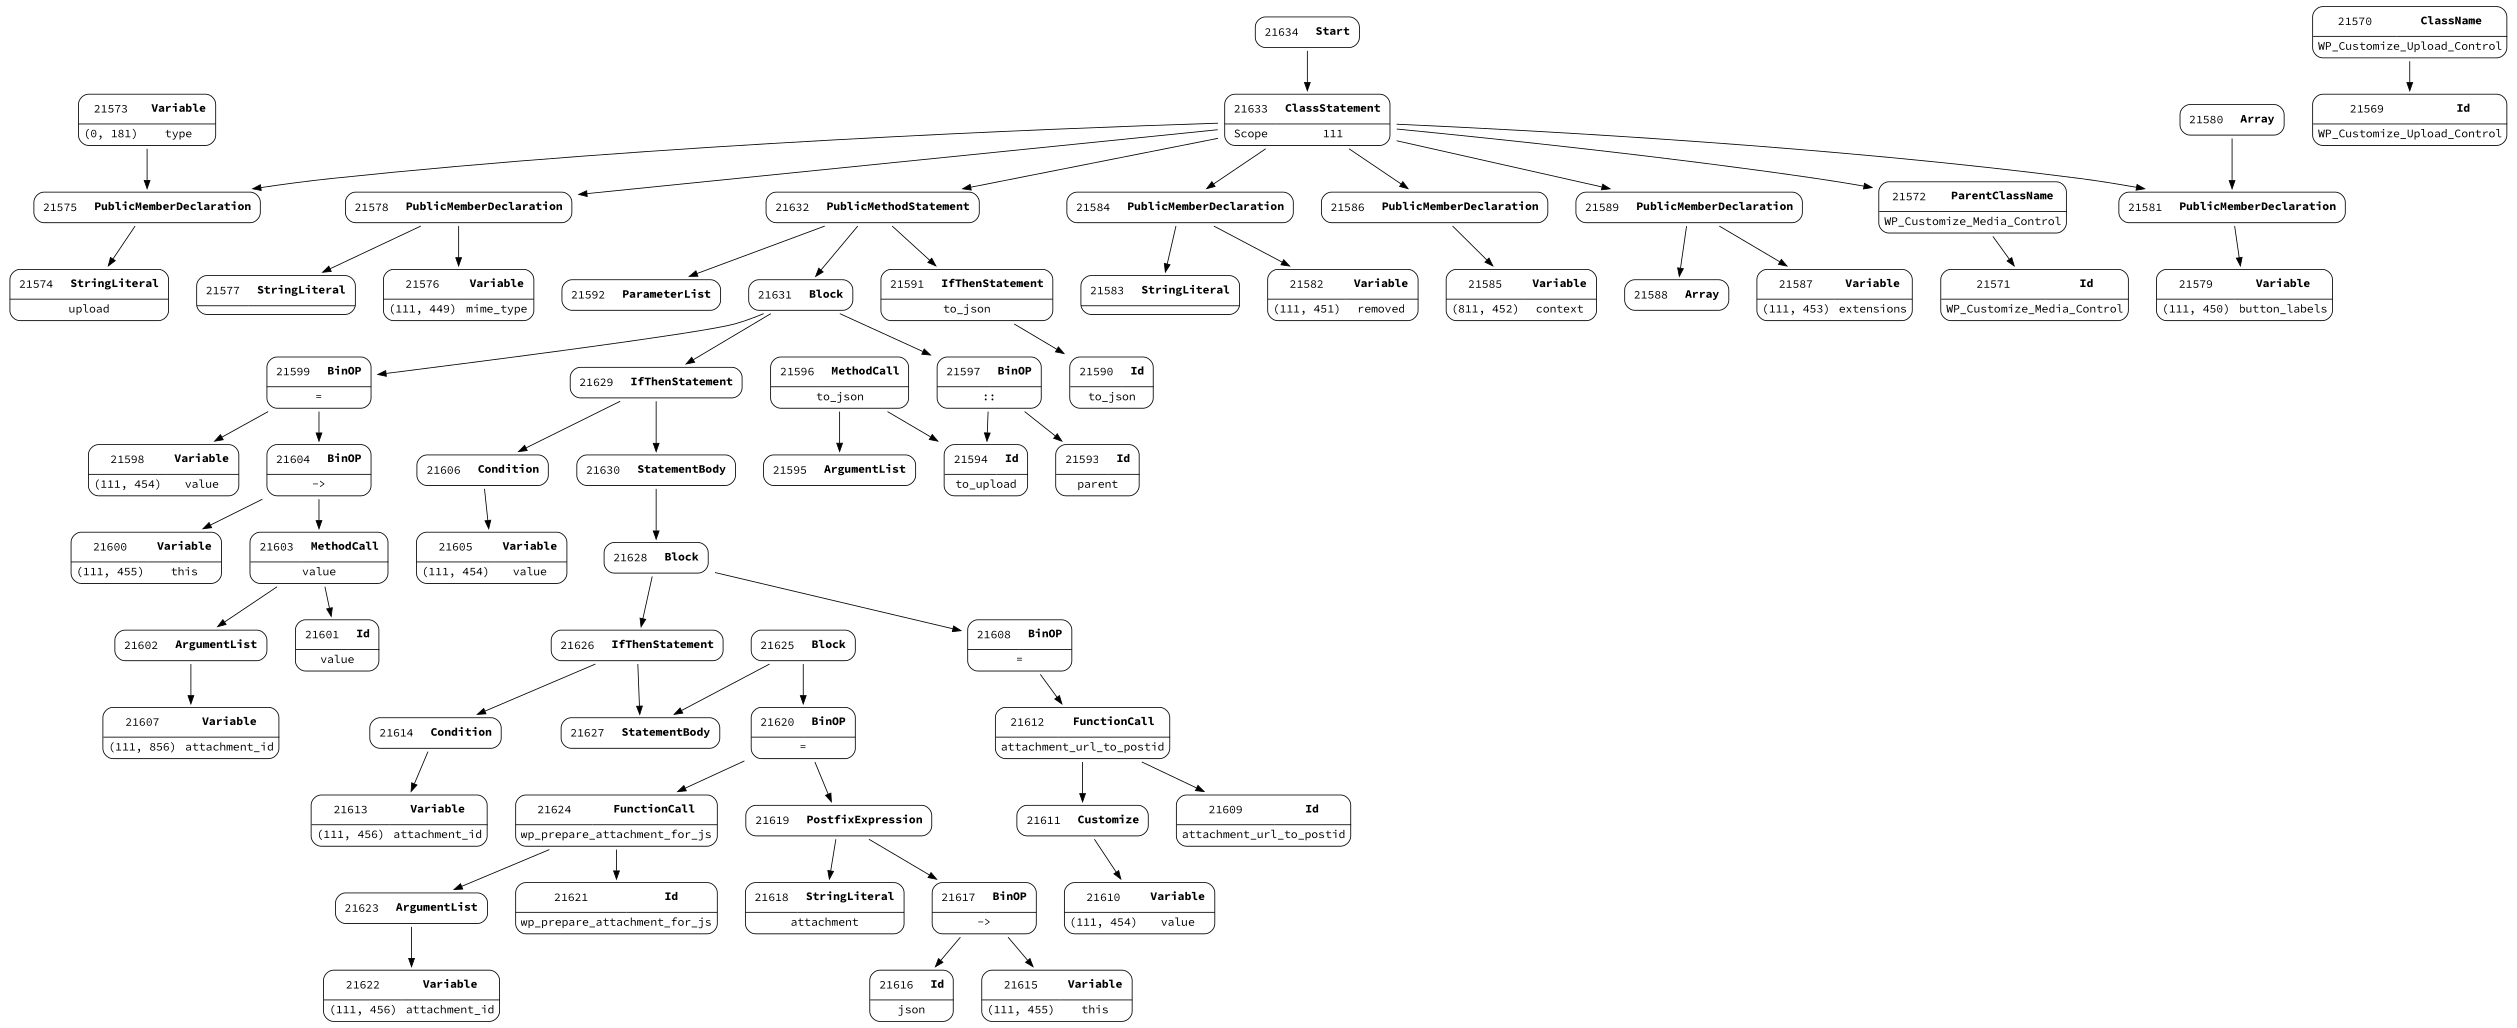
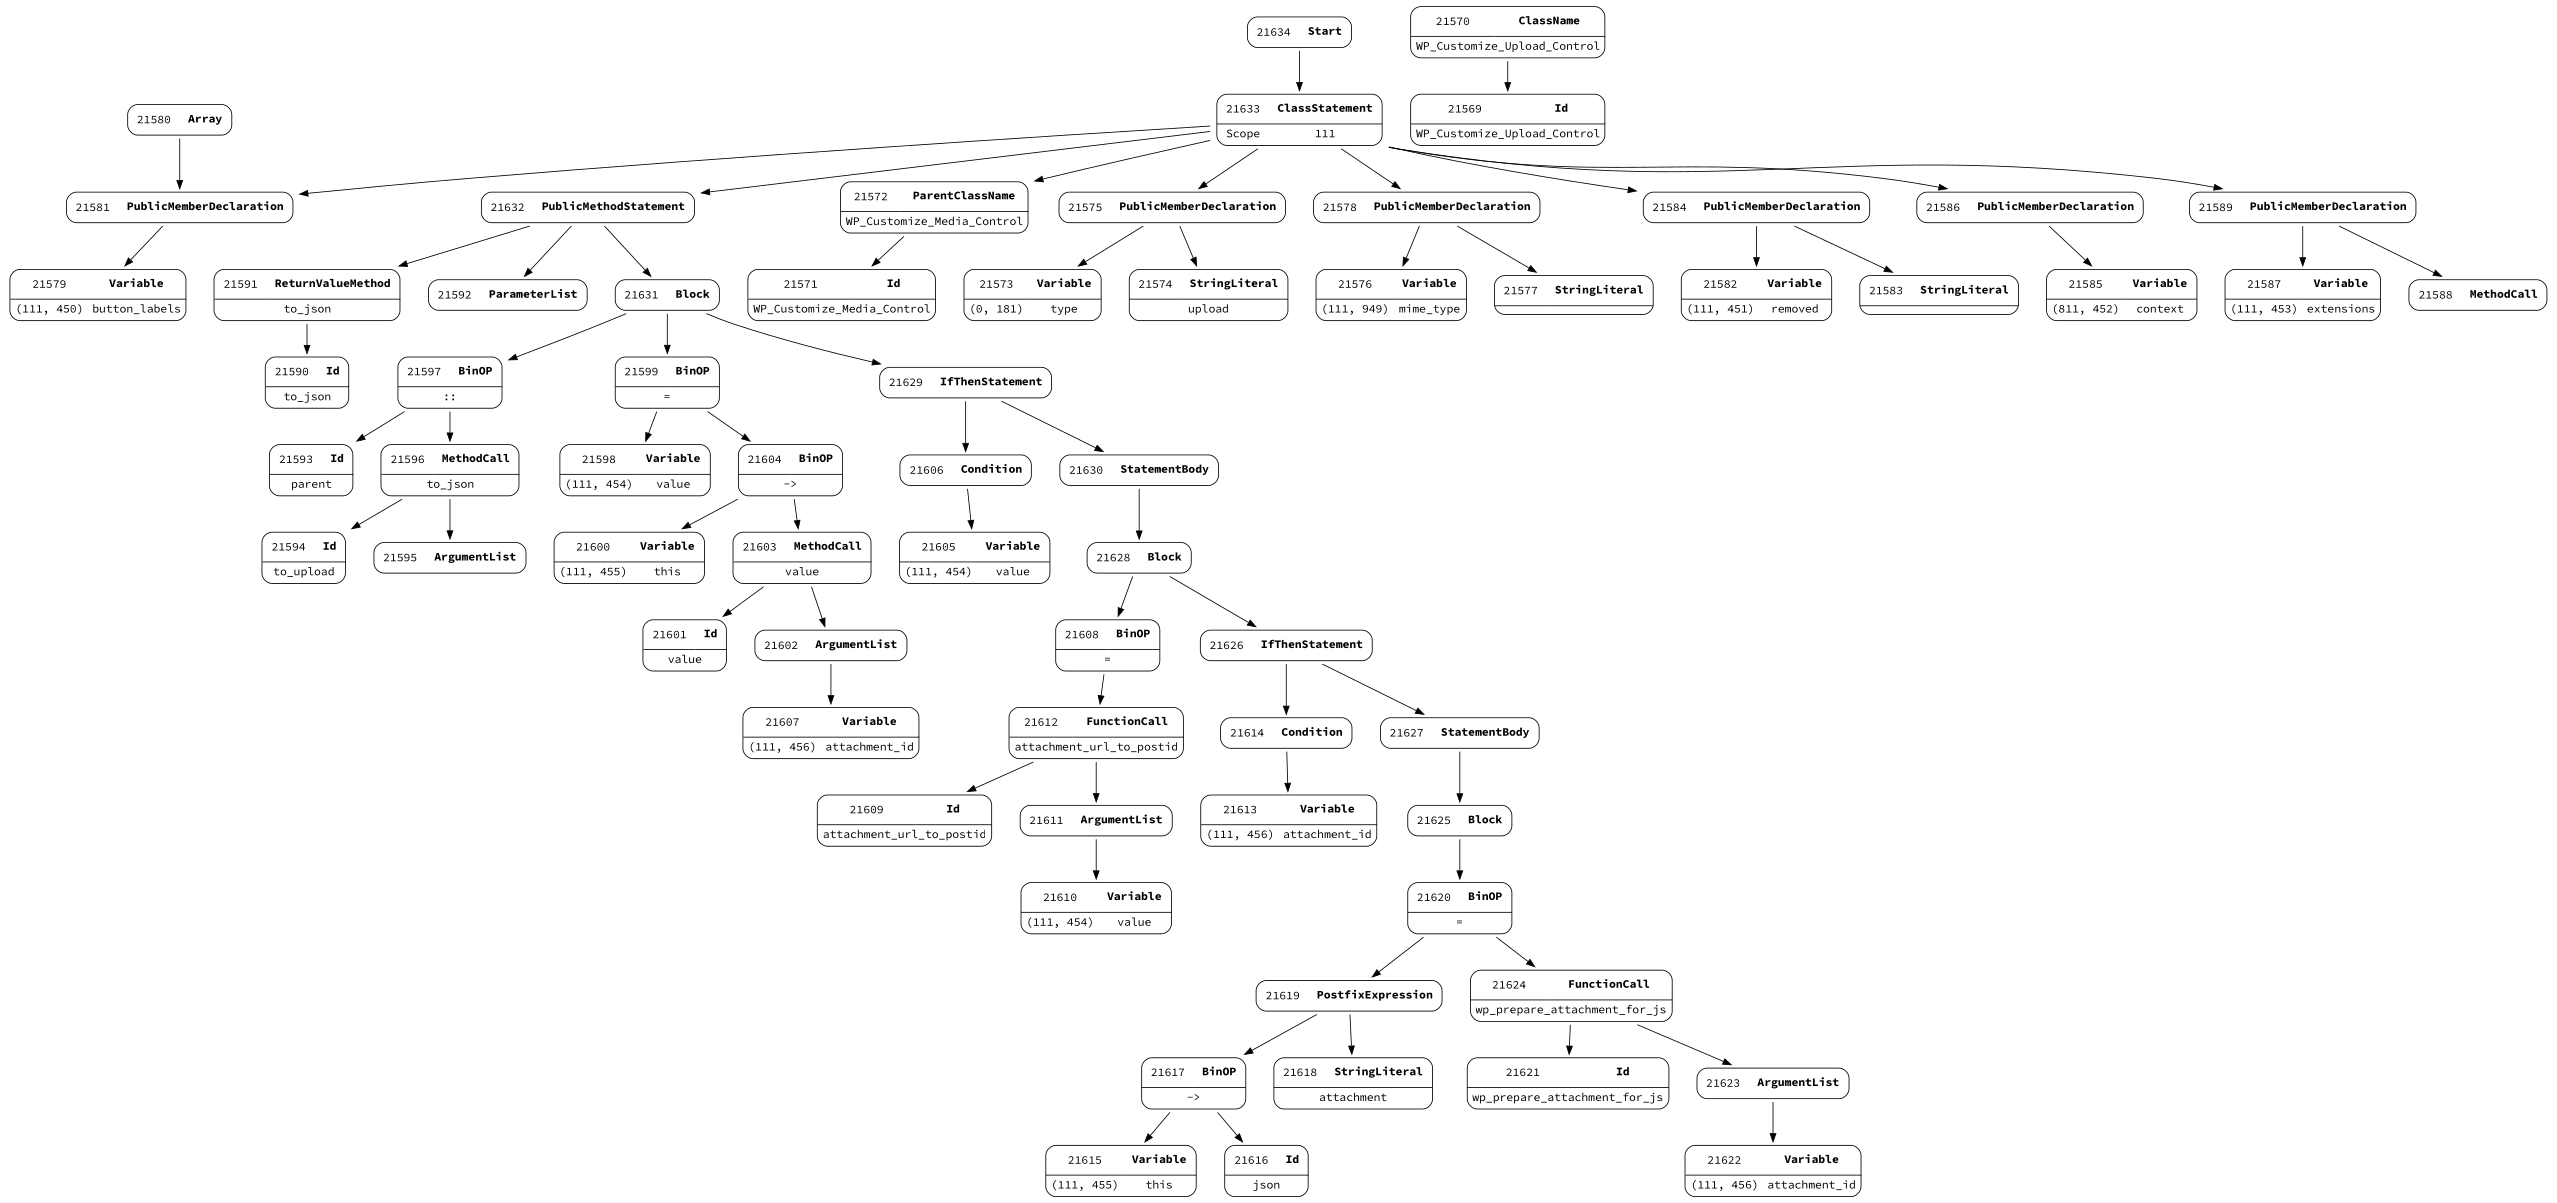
(147, 165) -> (1114, 244)
(992, 283) -> (333, 283)
(1702, 294) -> (2504, 294)
(423, 309) -> (1355, 309)
(988, 422) -> (450, 422)
(726, 687) -> (1460, 773)
(143, 747) -> (783, 747)
(1109, 820) -> (1122, 820)
